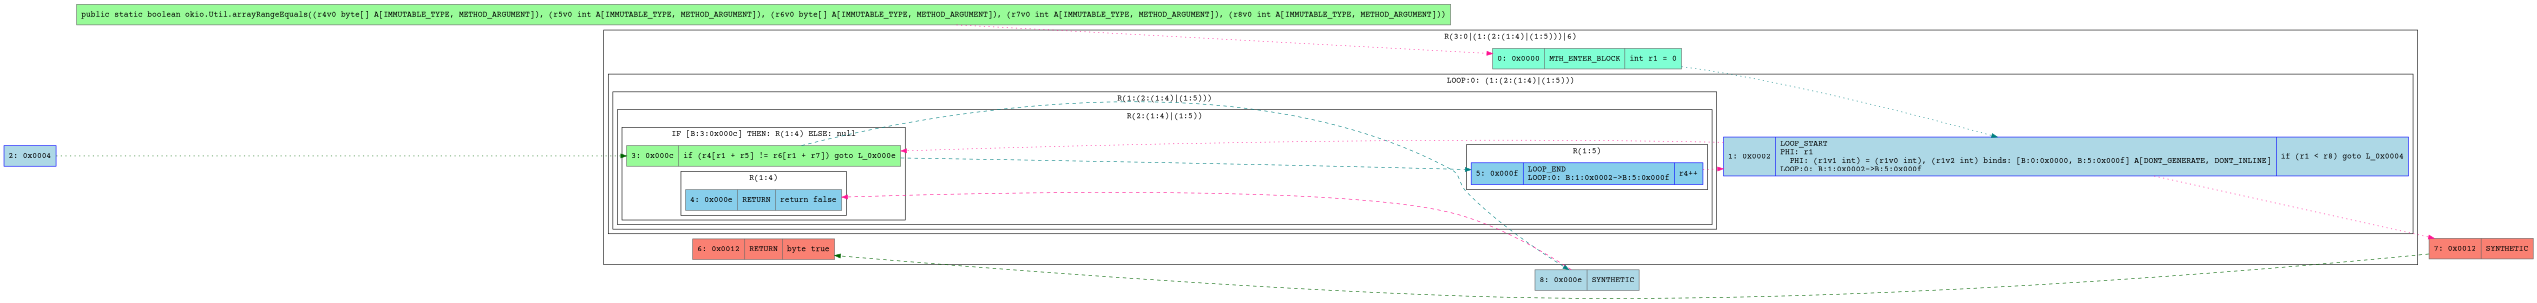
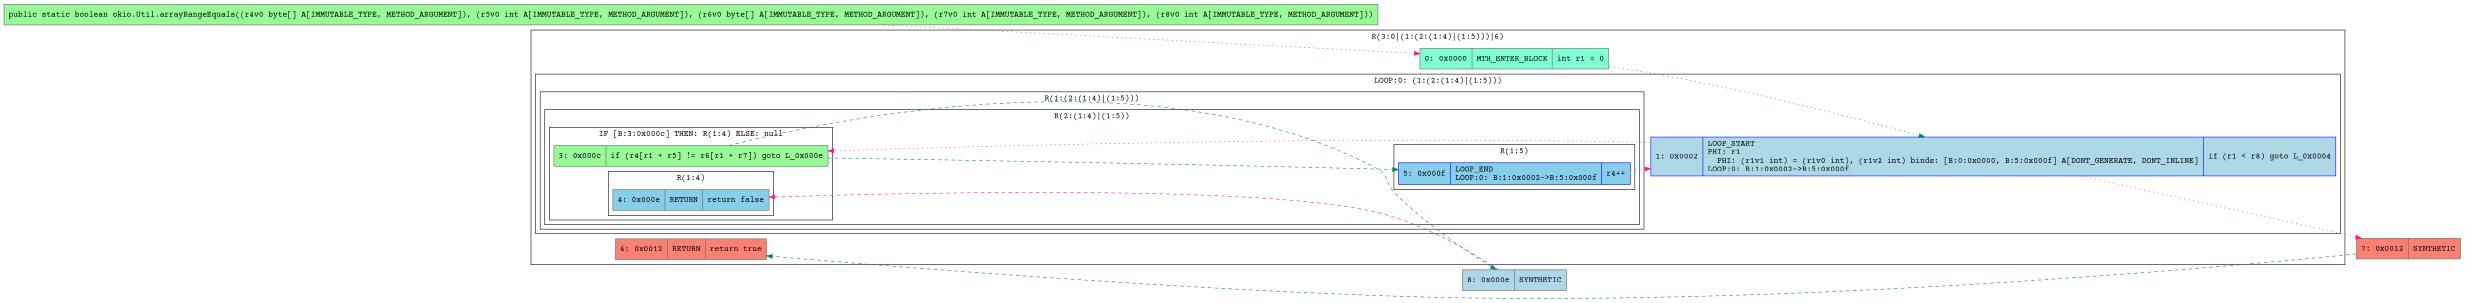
(30, 156) -> none
(809, 249) -> (736, 249)
(1635, 298) -> (1564, 298)
